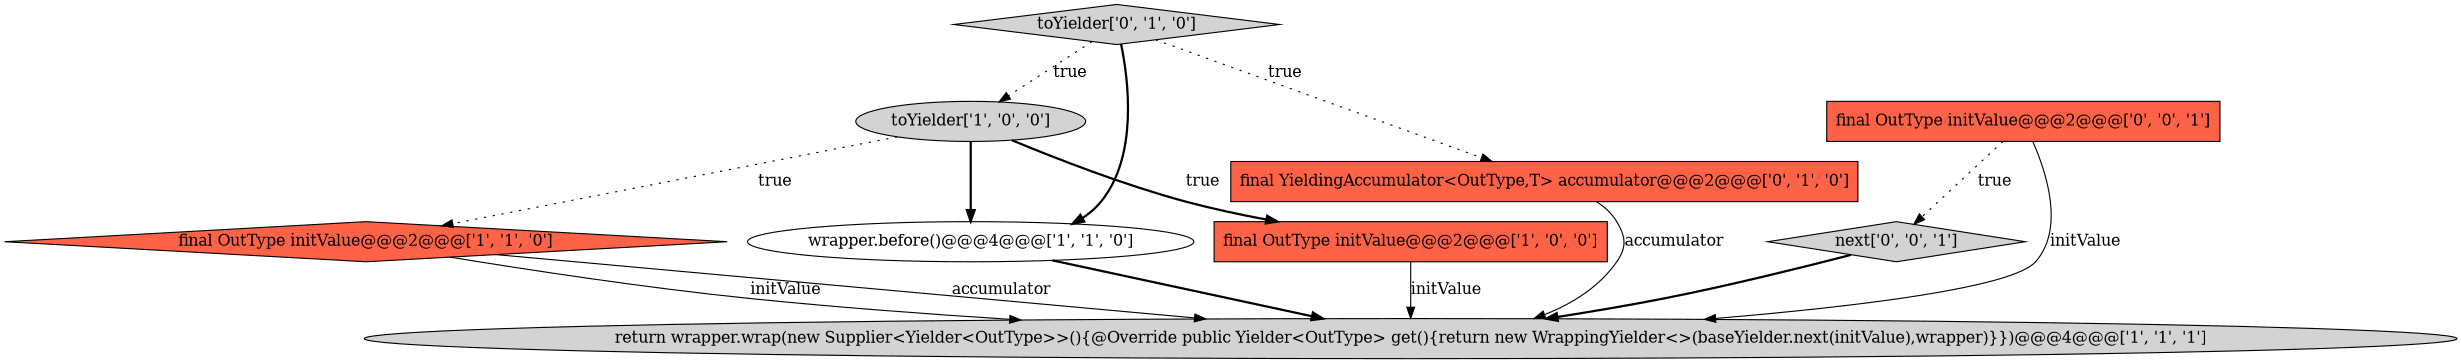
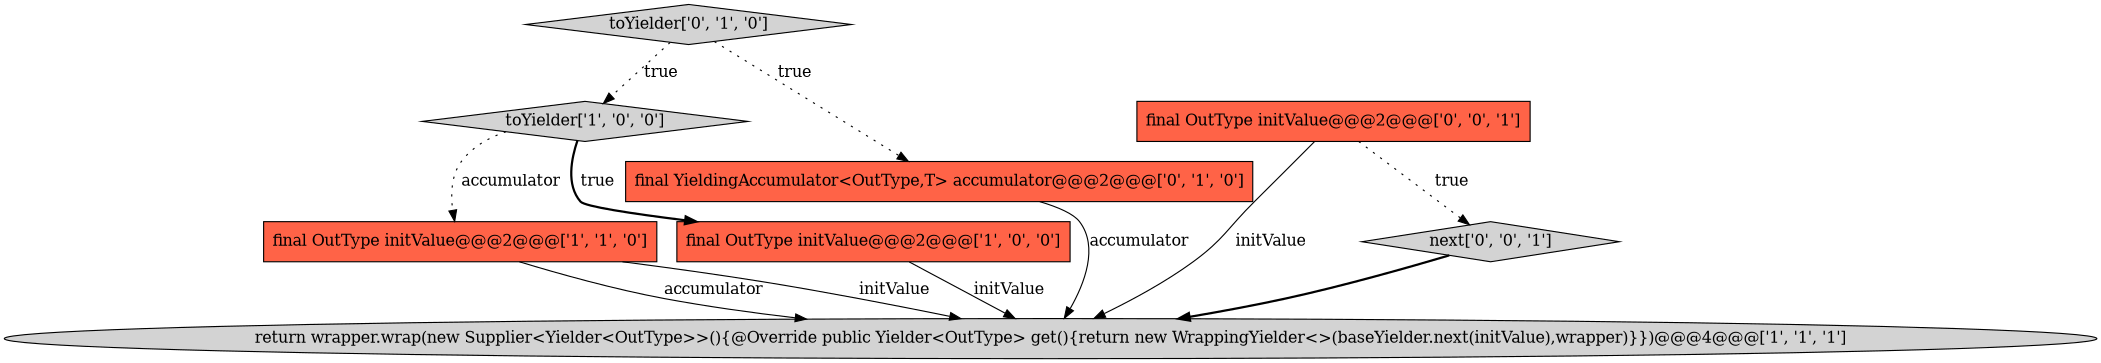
(971, 121) -> (585, 121)
(775, 182) -> (511, 182)
(366, 242) -> (460, 242)
(971, 242) -> none
